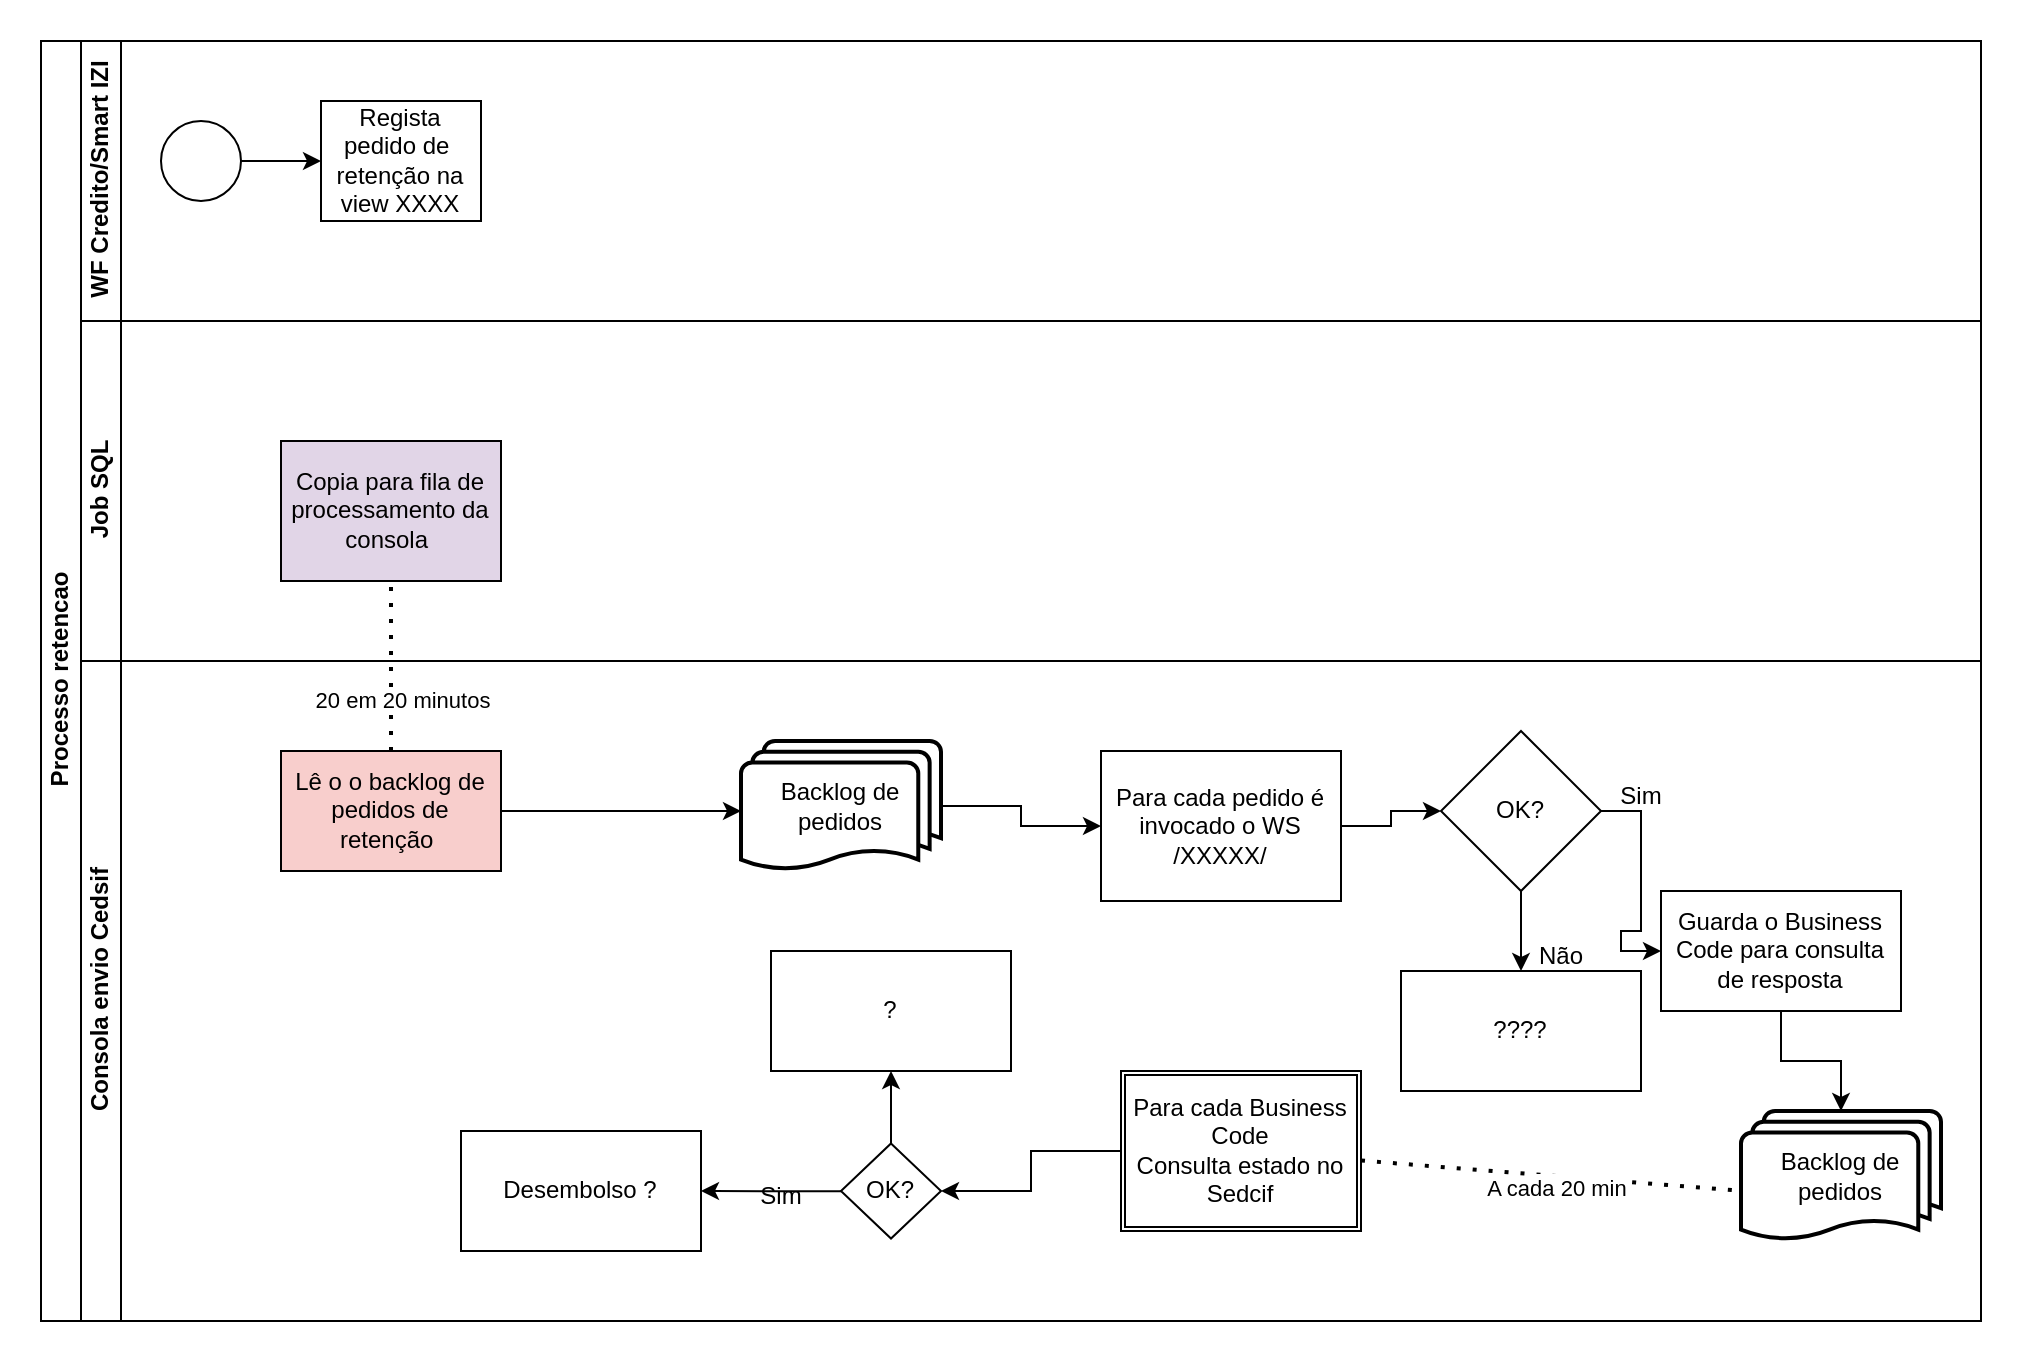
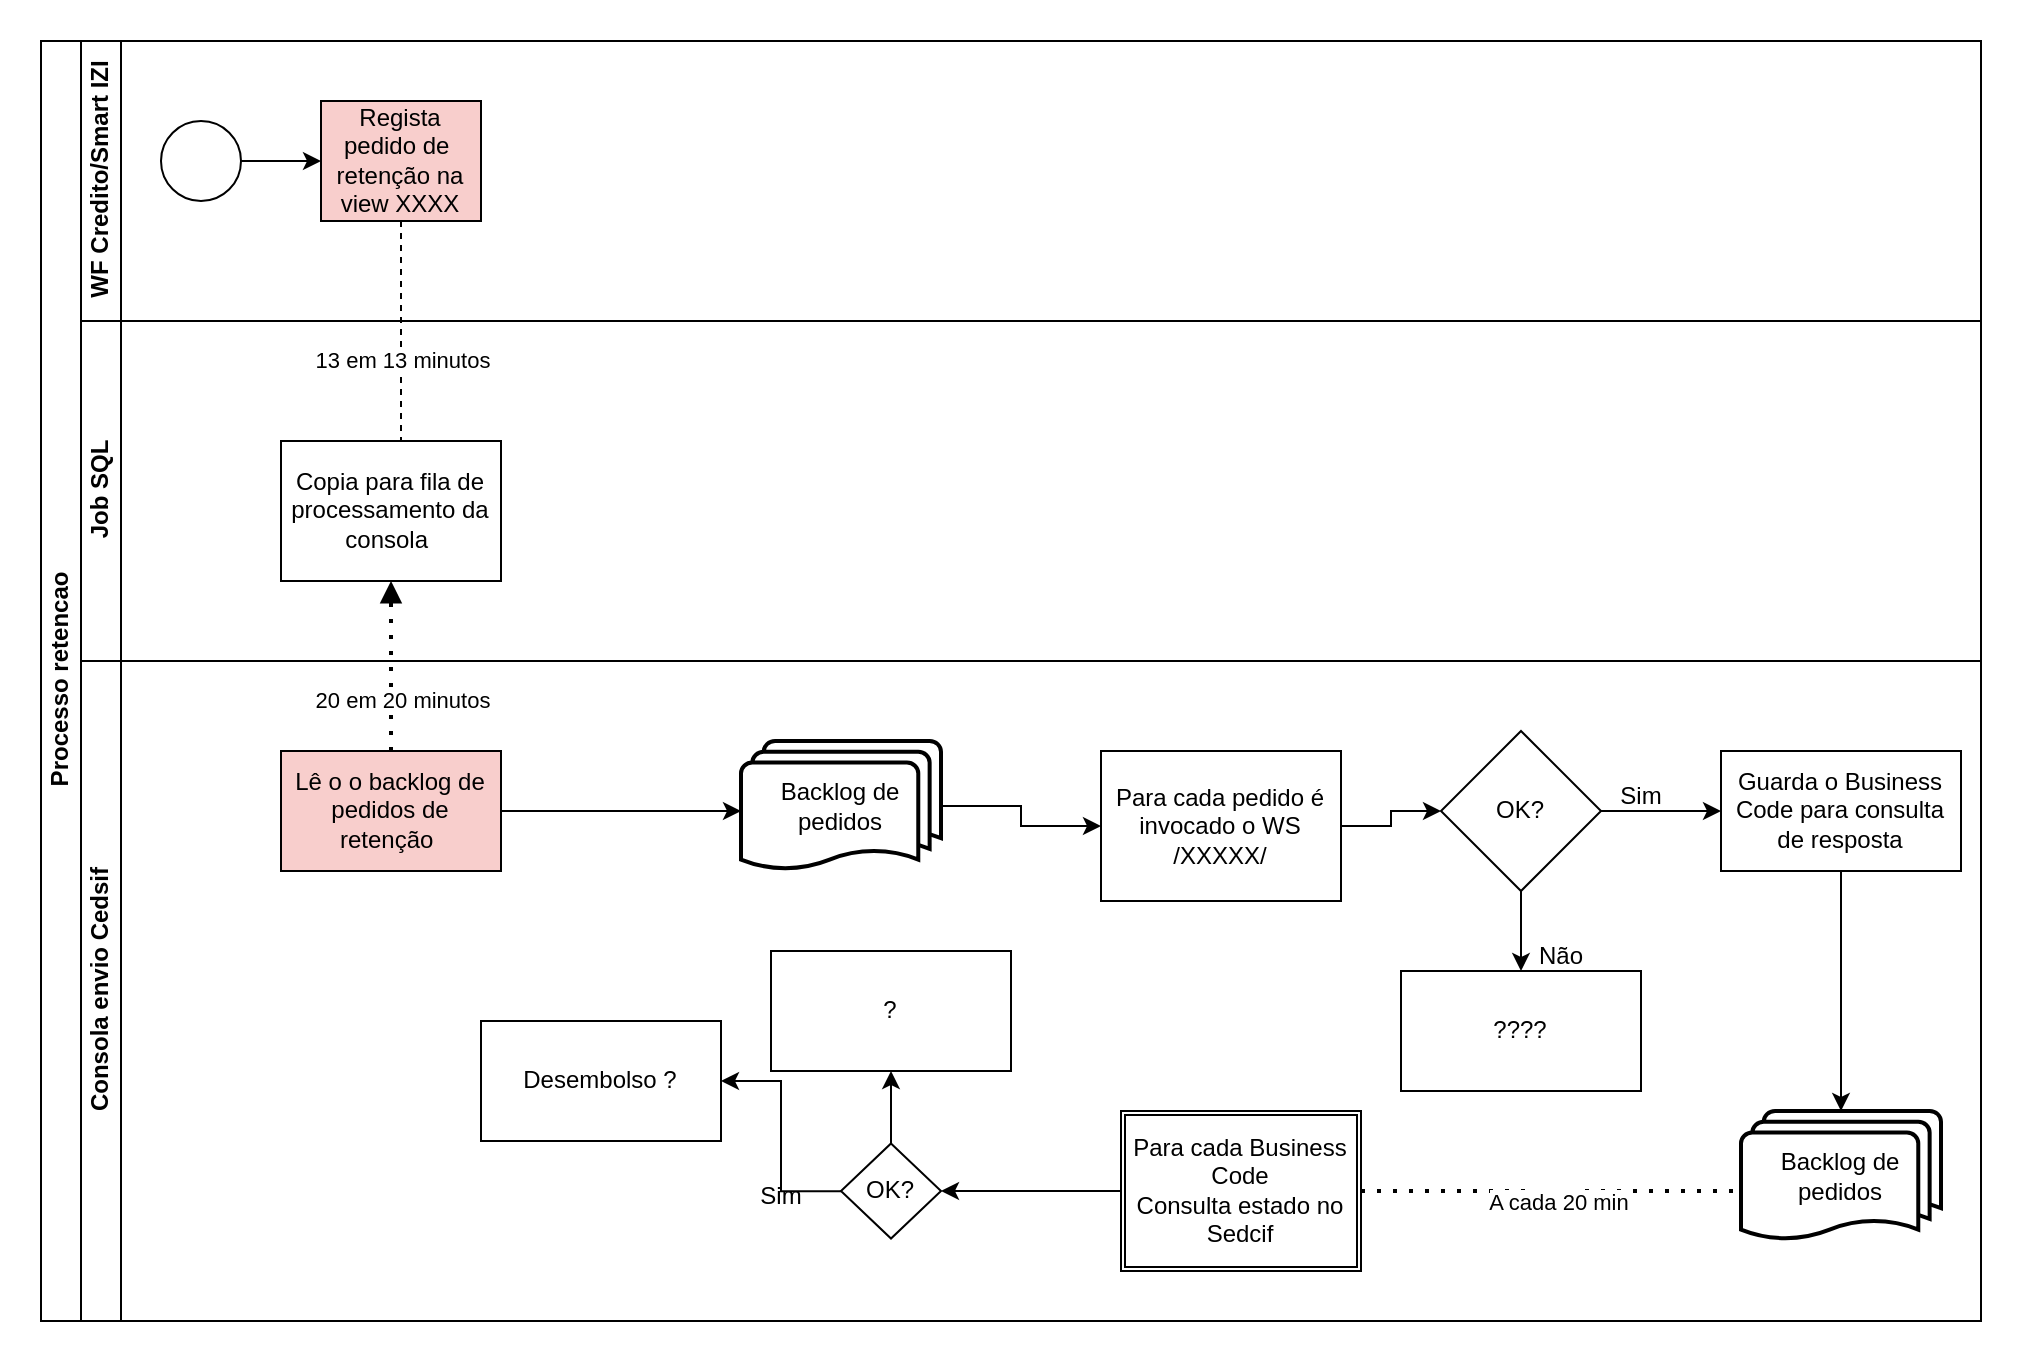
(401, 161) -> (401, 161)
none -> (401, 384)
(391, 511) -> (391, 511)
(391, 593) -> (391, 603)
(1781, 951) -> (1841, 811)
(1241, 1151) -> (1241, 1191)
(581, 1191) -> (601, 1081)
